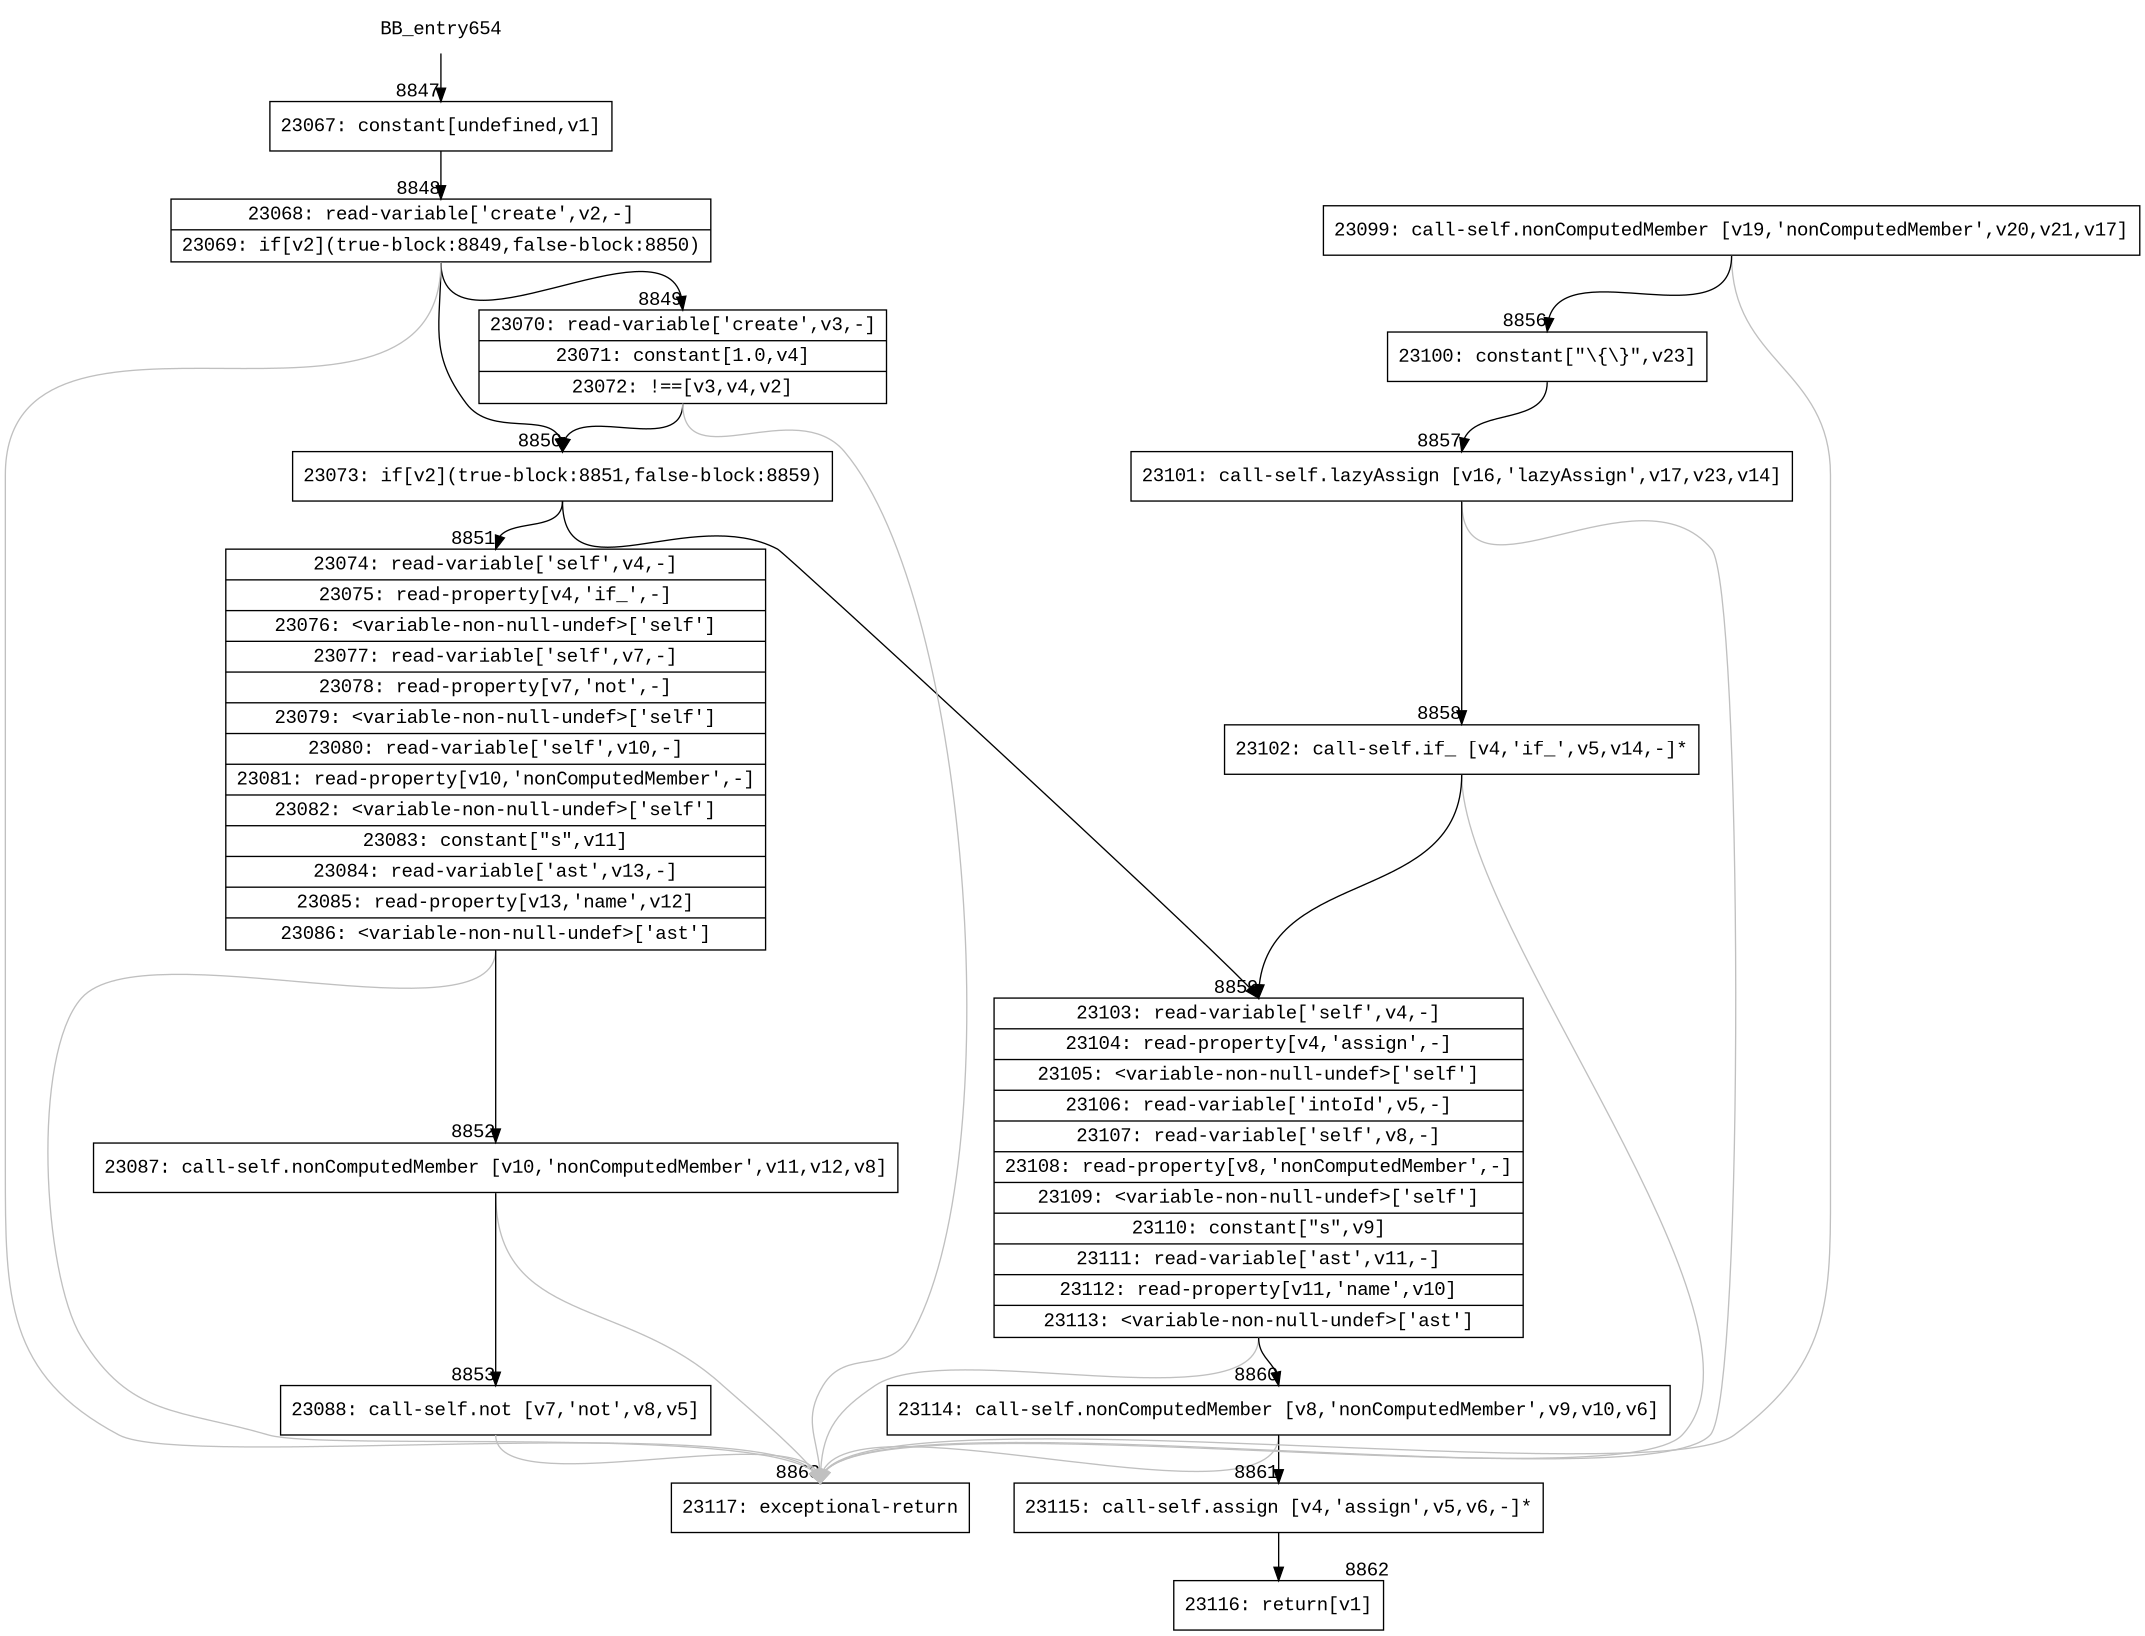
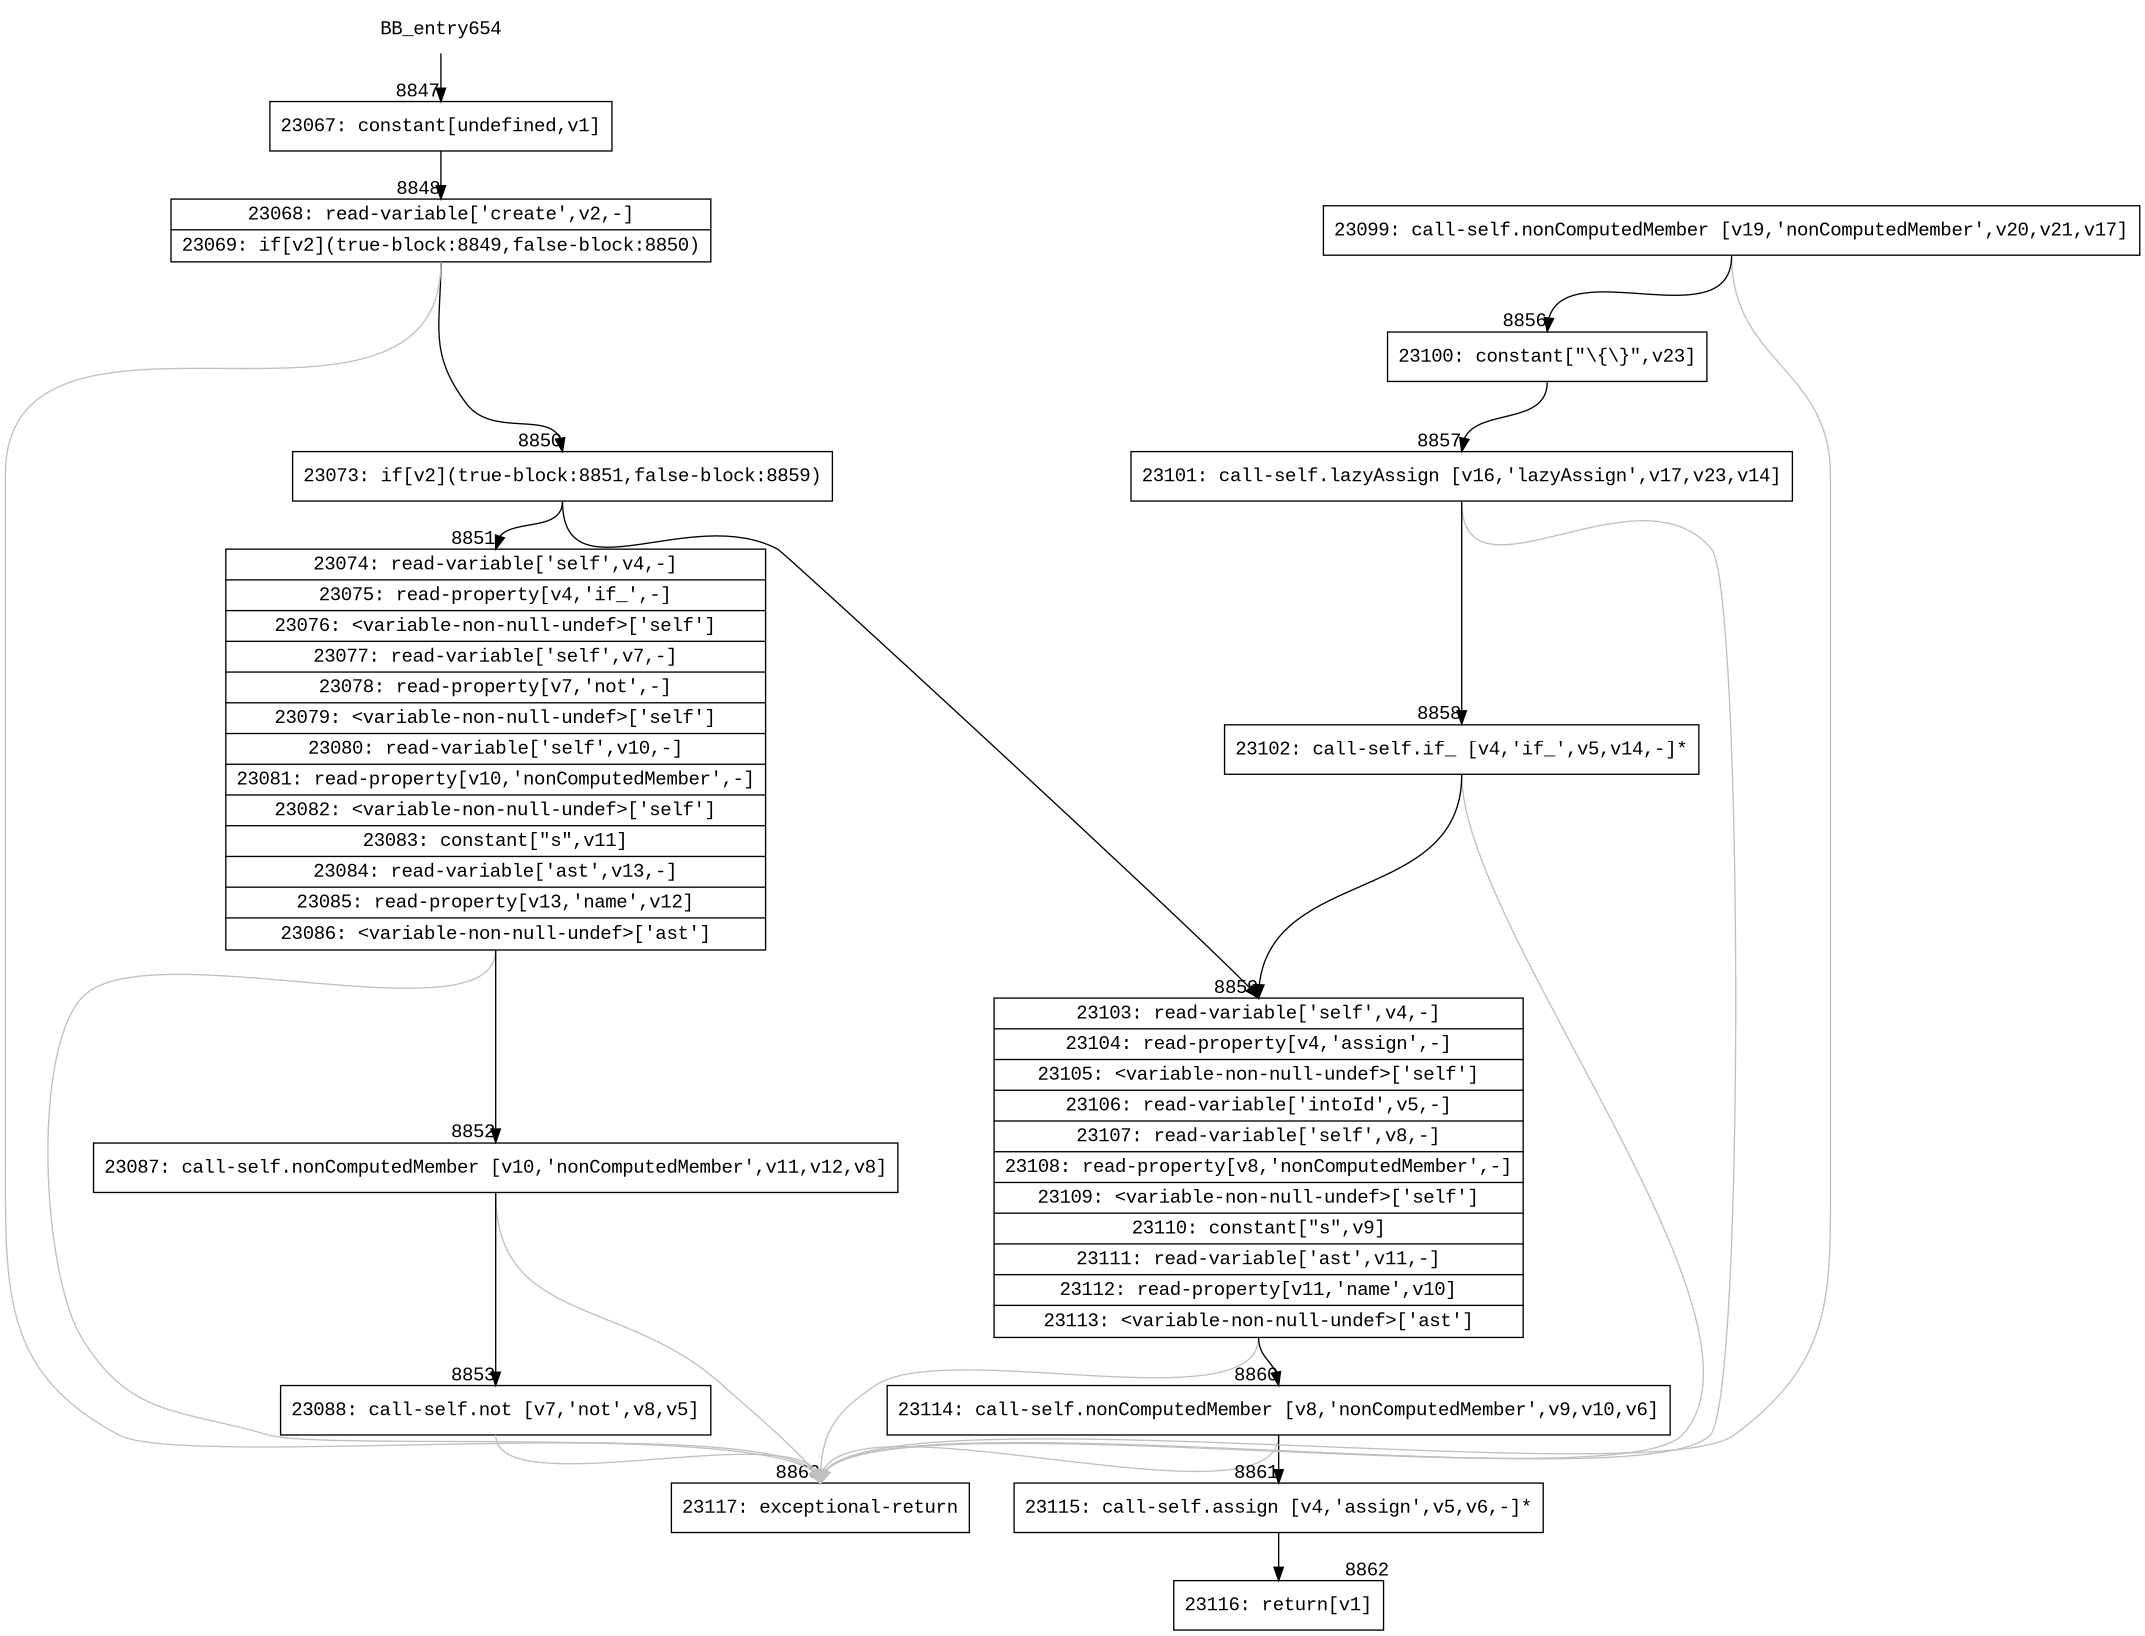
(683, 357) -> none
